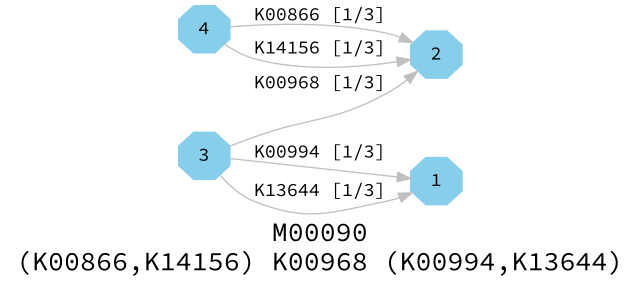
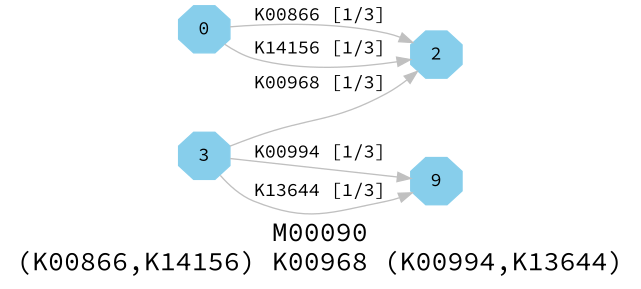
(204, 29) -> (204, 29)
(436, 181) -> (436, 181)
